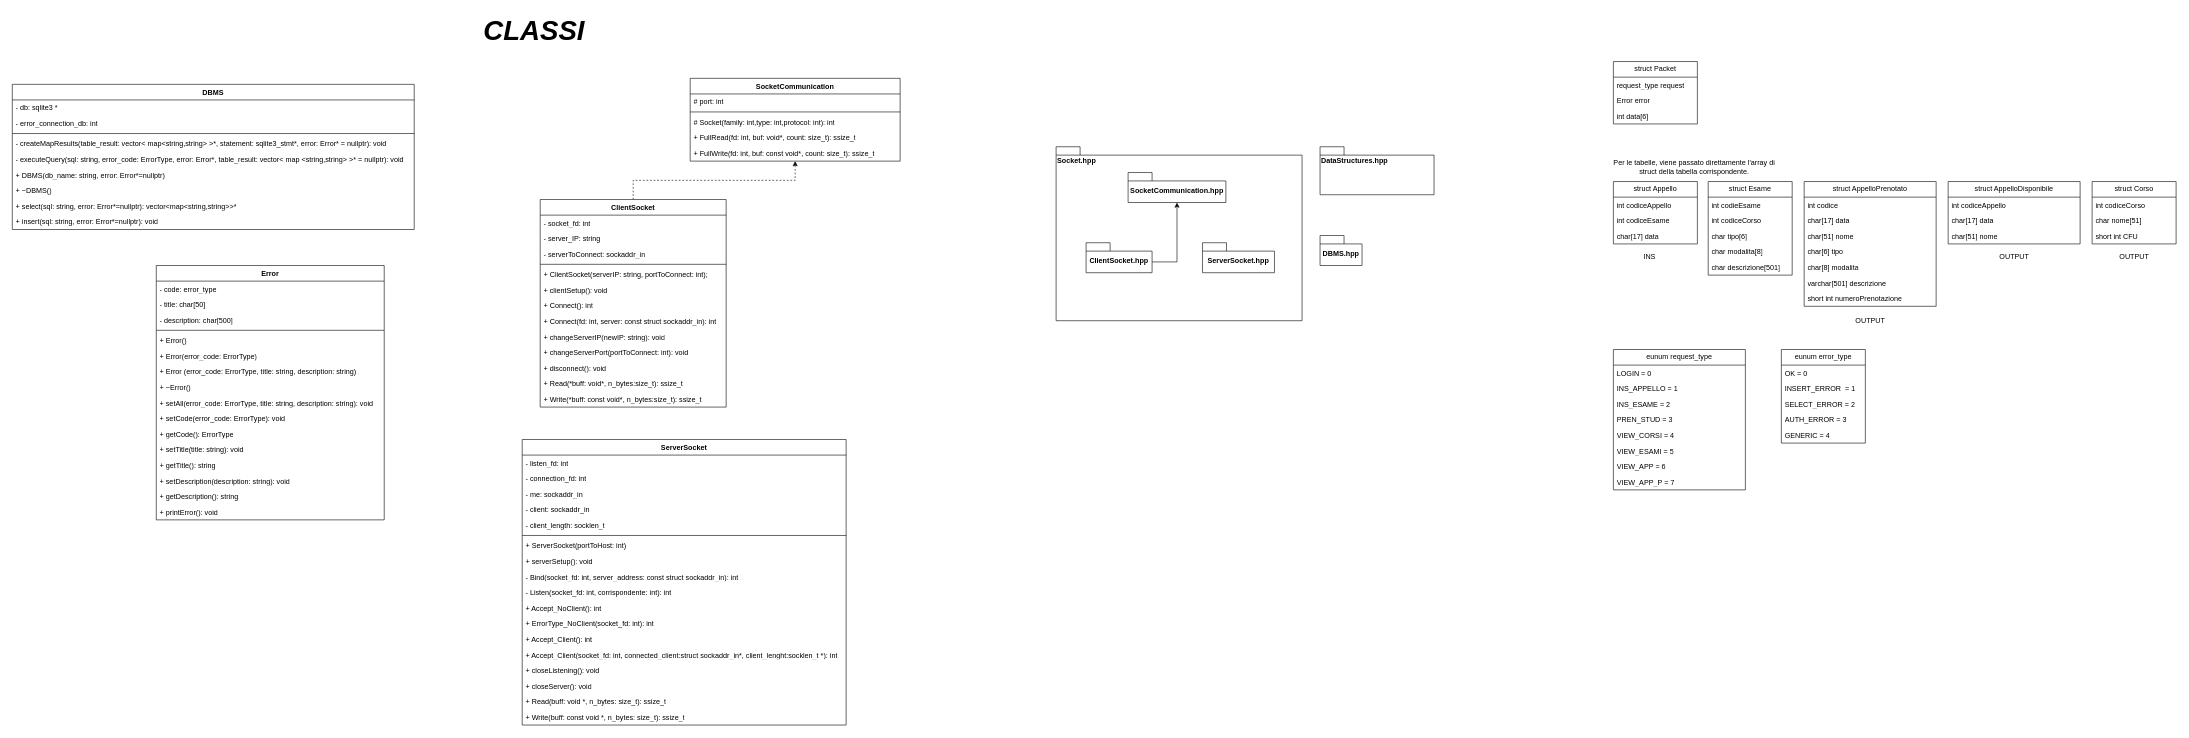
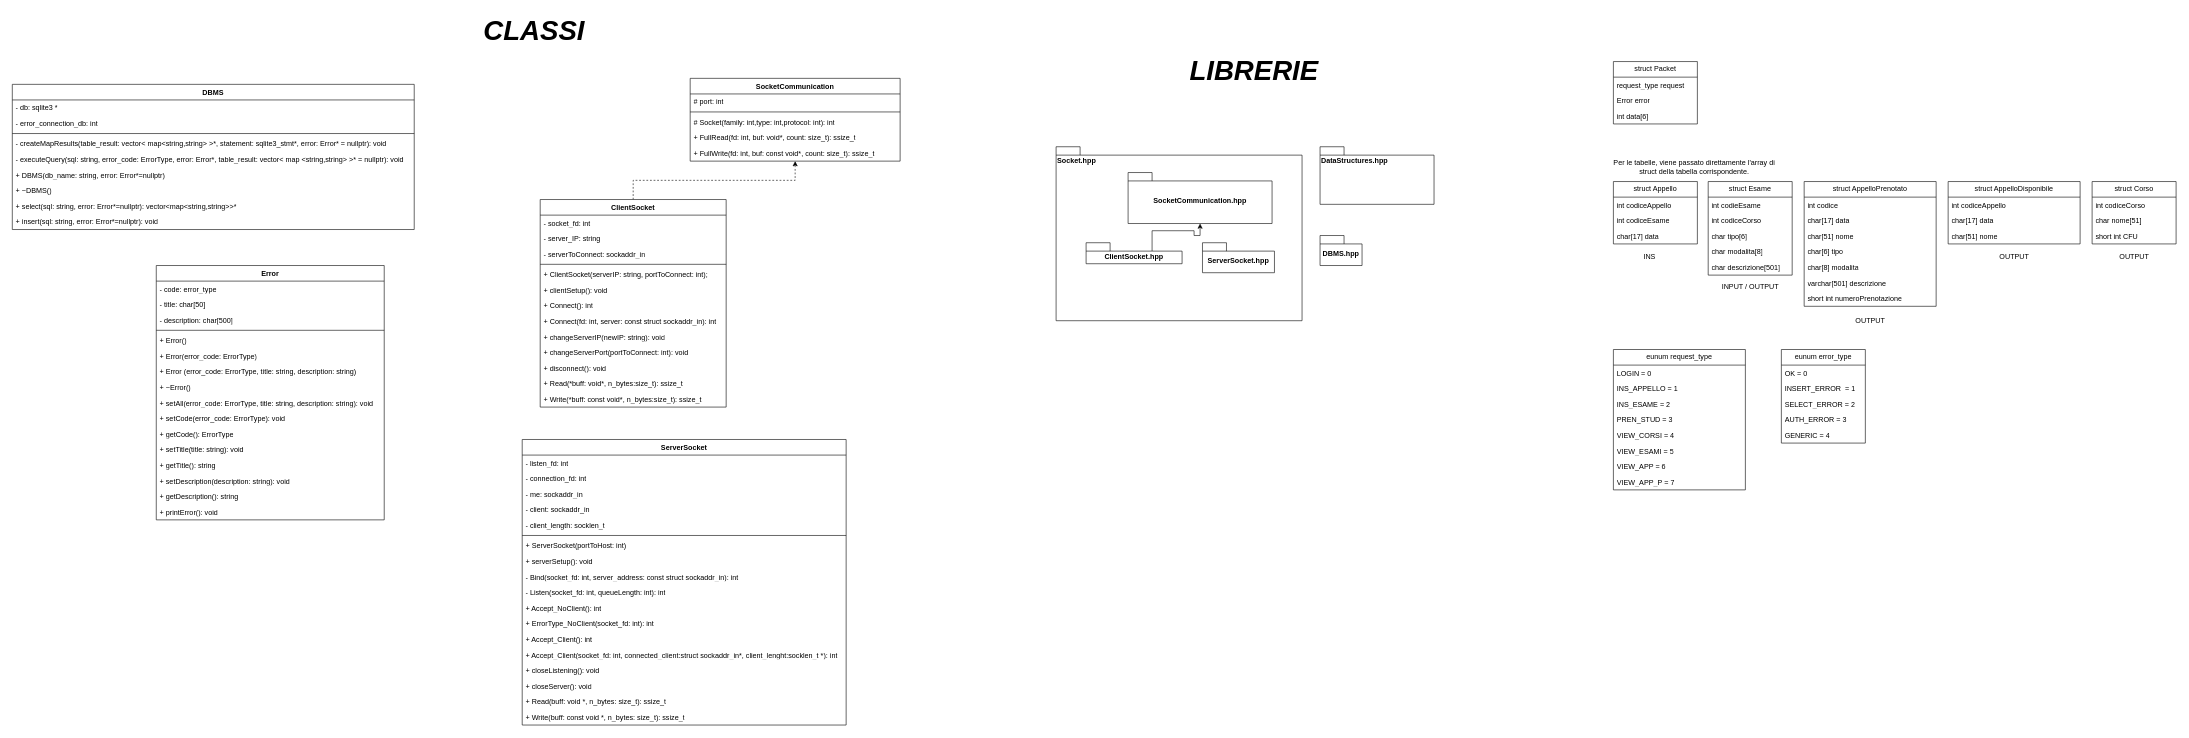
none -> (1254, 71)
(1377, 171) -> (1377, 176)
(1177, 188) -> (1200, 198)
(1119, 258) -> (1134, 253)
none -> (1751, 287)
(614, 593) -> (608, 593)
